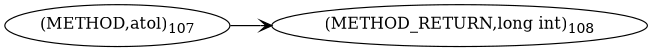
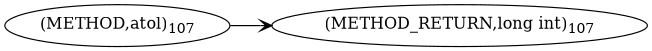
(581, 24) -> (581, 24)
